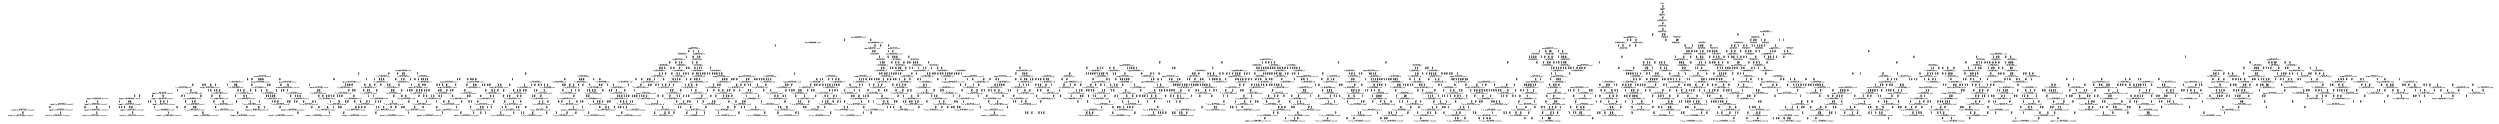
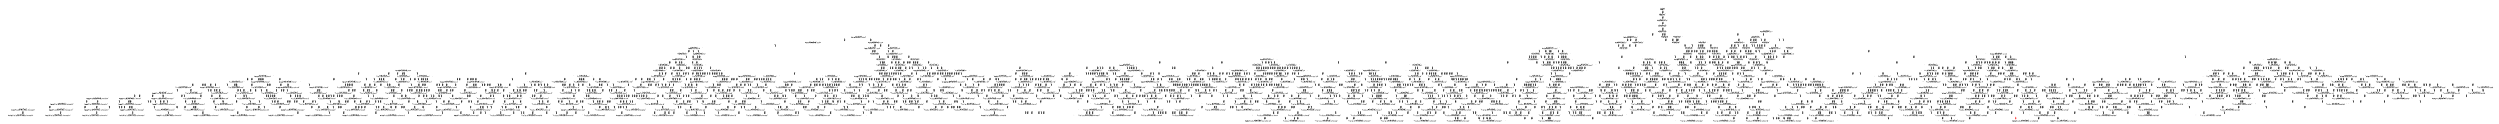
(1662, 4) -> none
none -> (1670, 40)
none -> (1729, 40)
